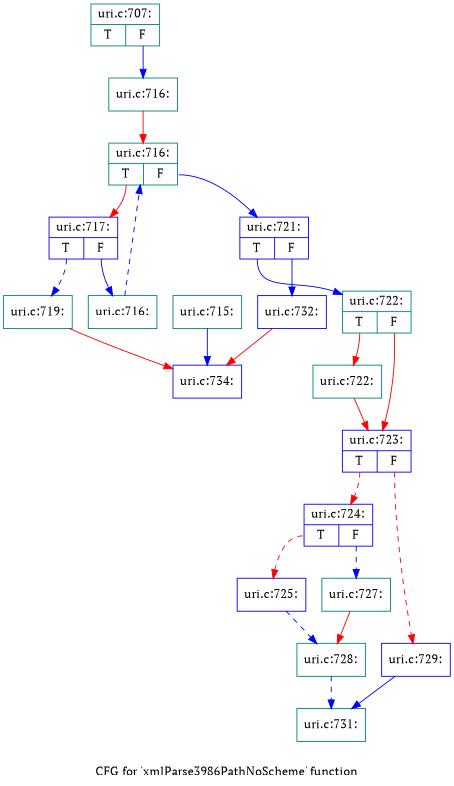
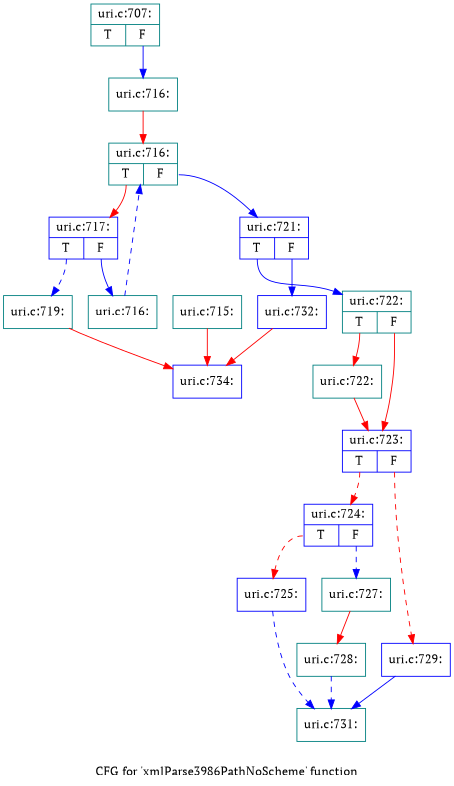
(207, 342) -> (207, 342)
(298, 624) -> (283, 660)
